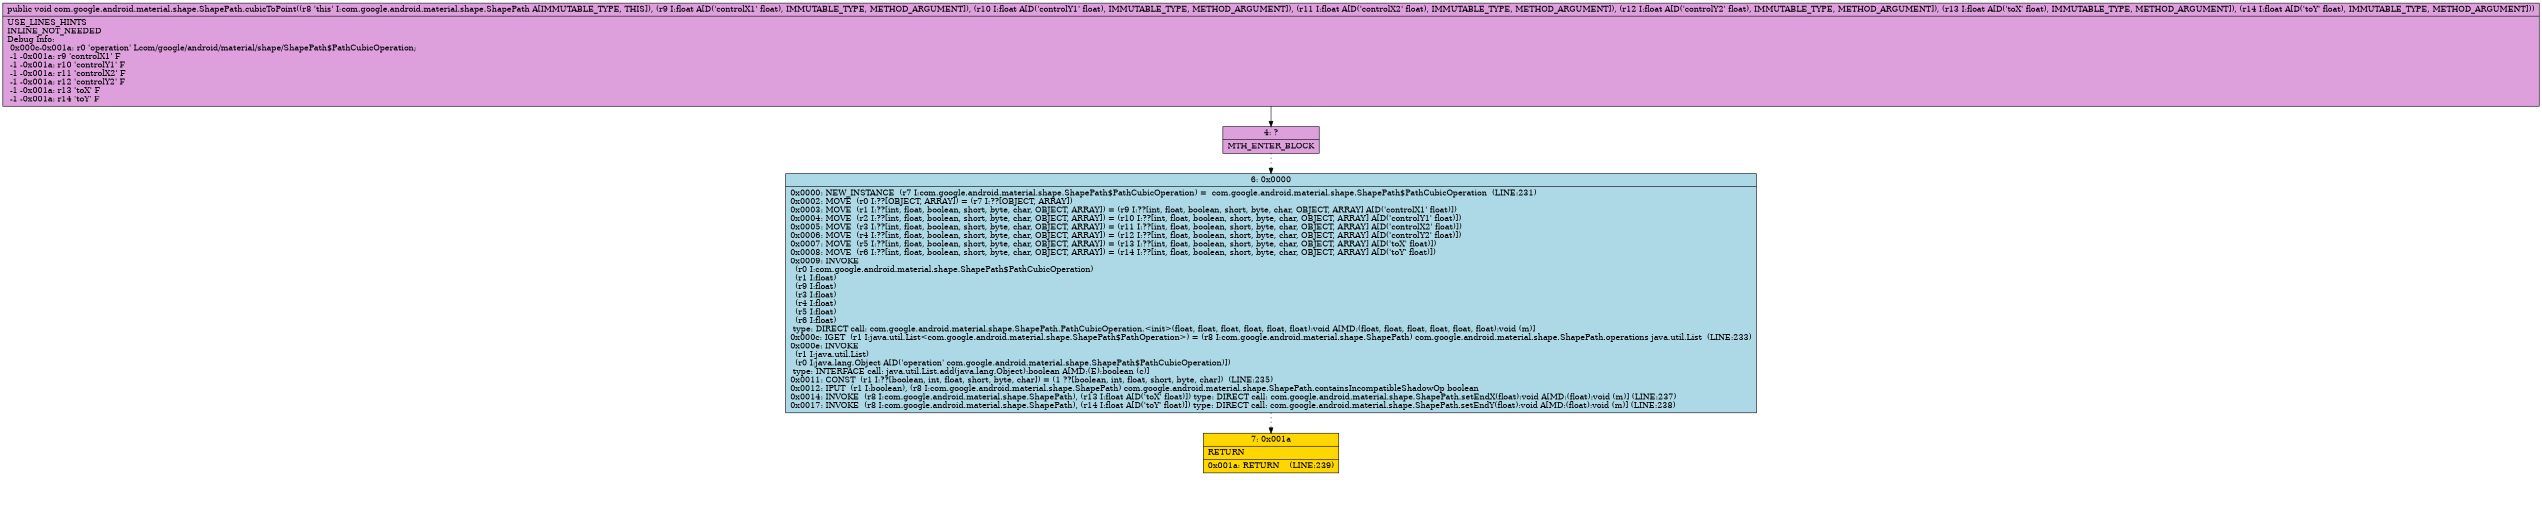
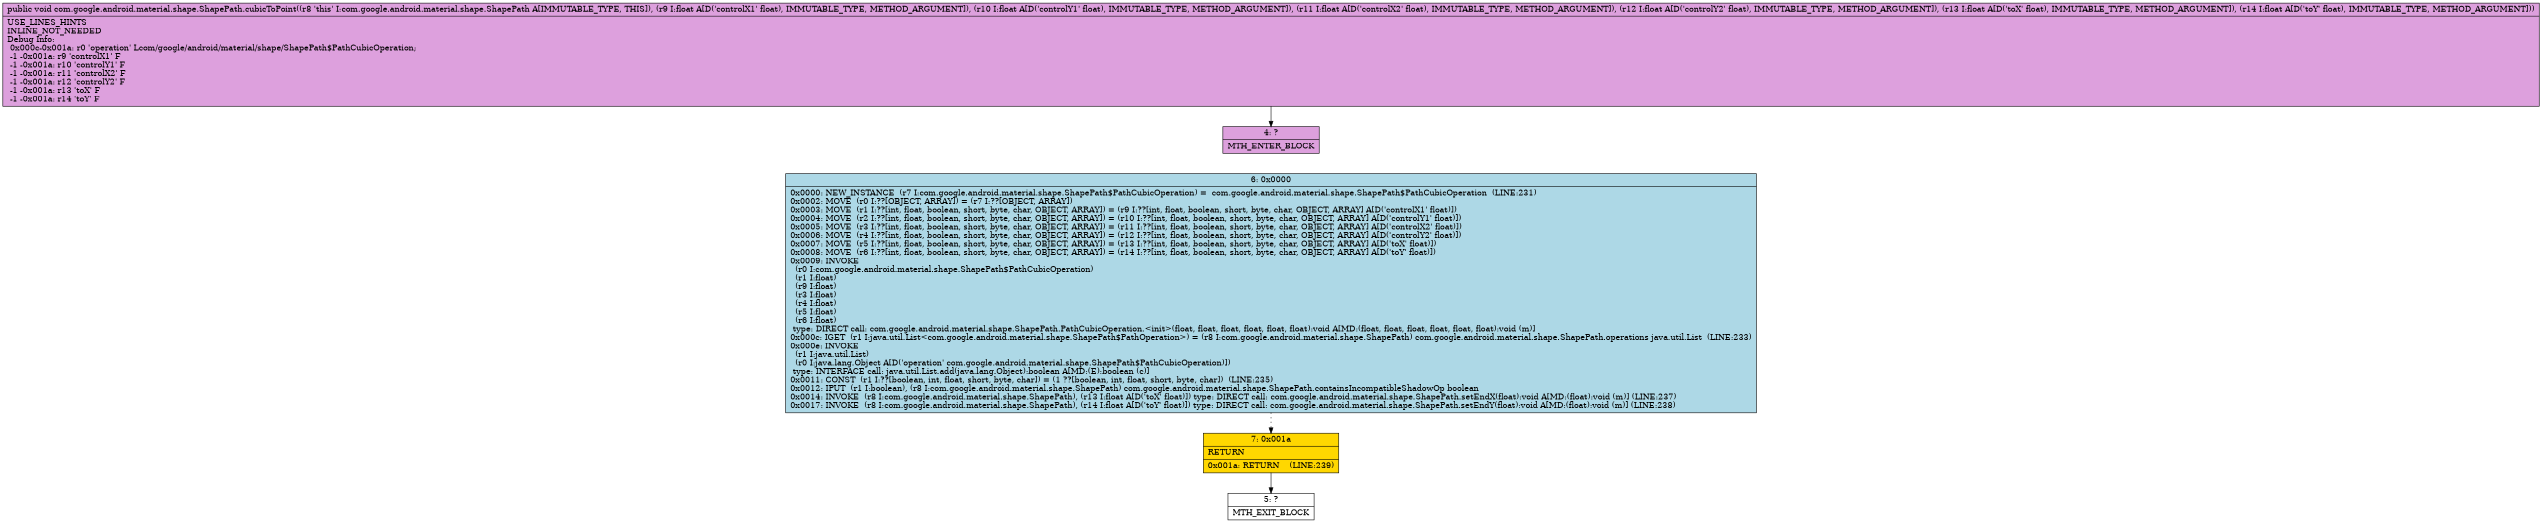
(1271, 161) -> none
none -> (1271, 507)
